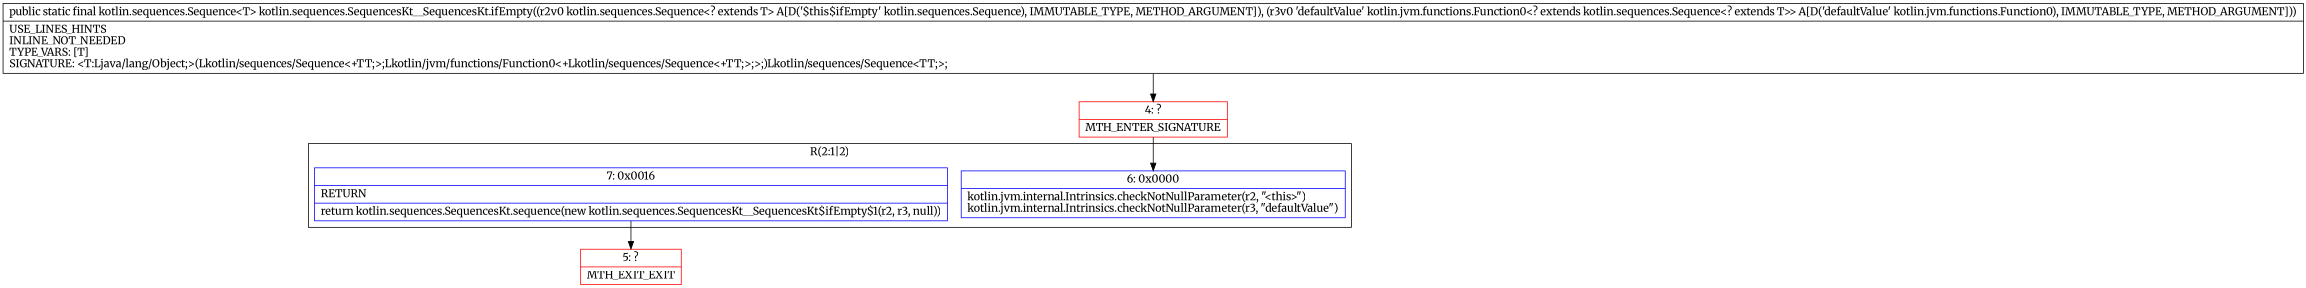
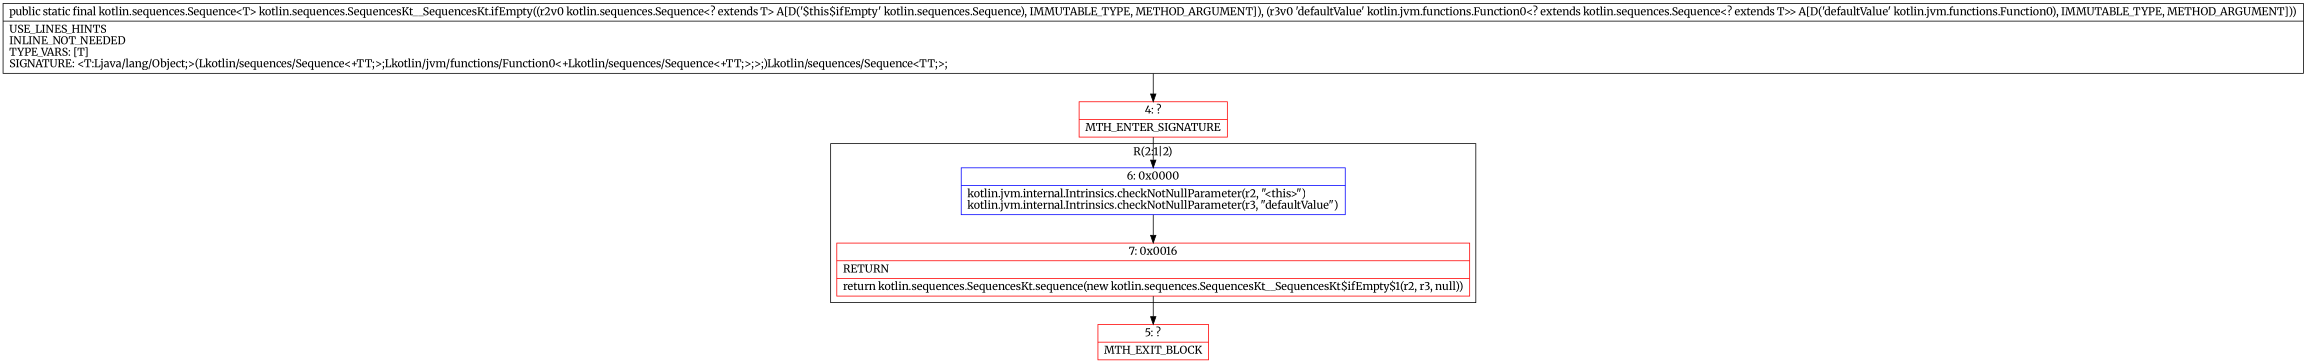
(631, 194) -> (1153, 270)
none -> (1153, 225)
(631, 275) -> (1153, 351)
